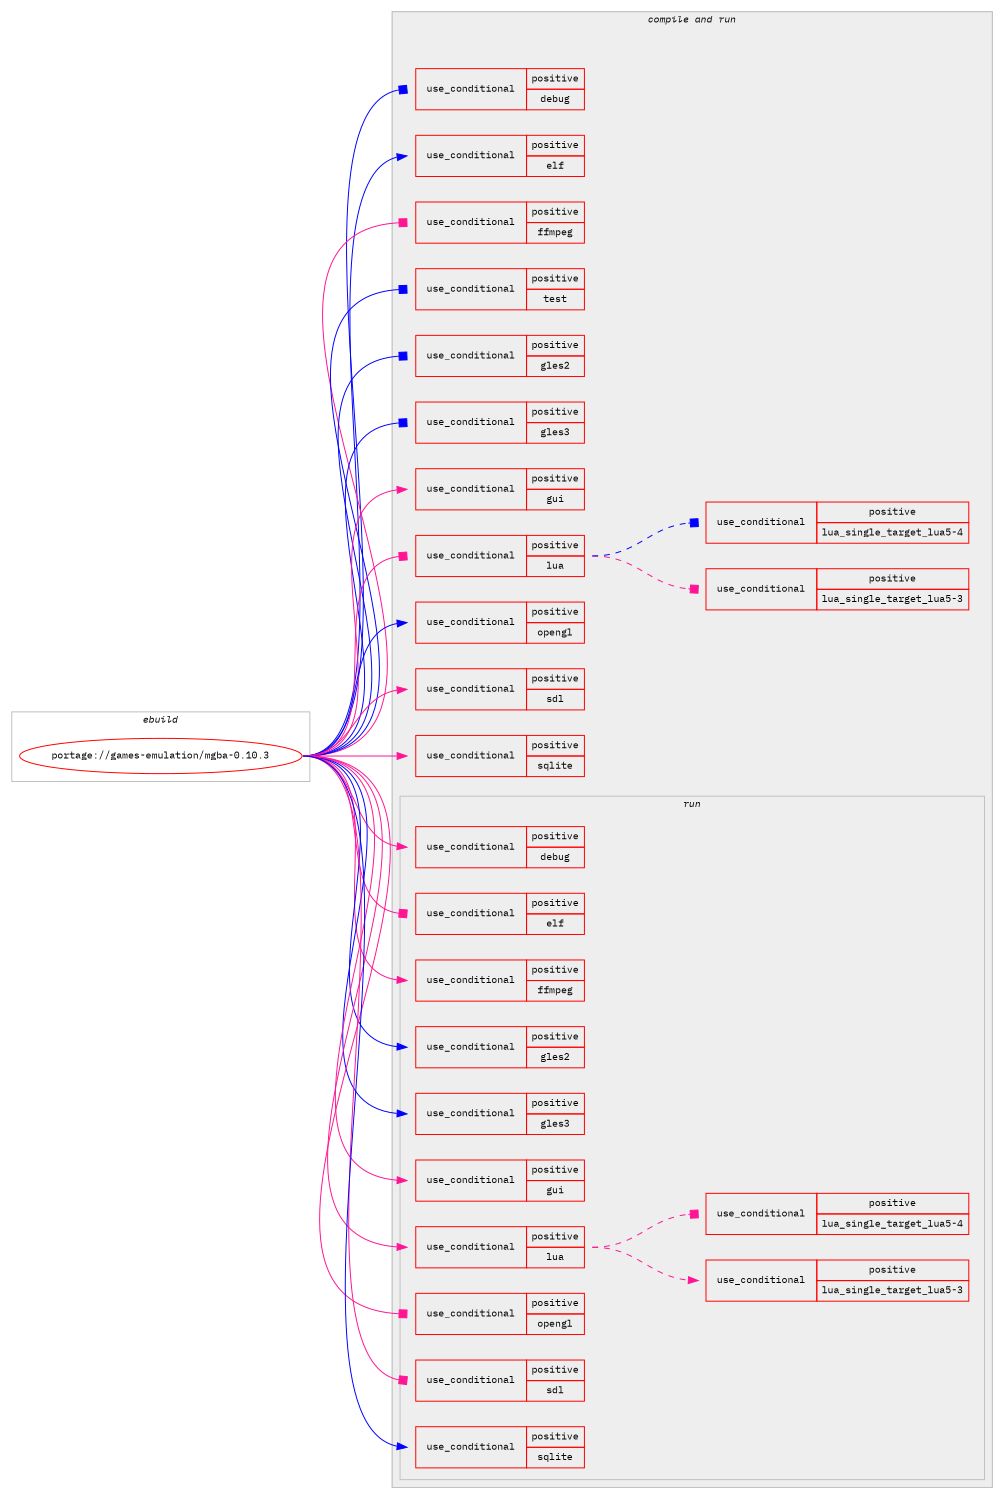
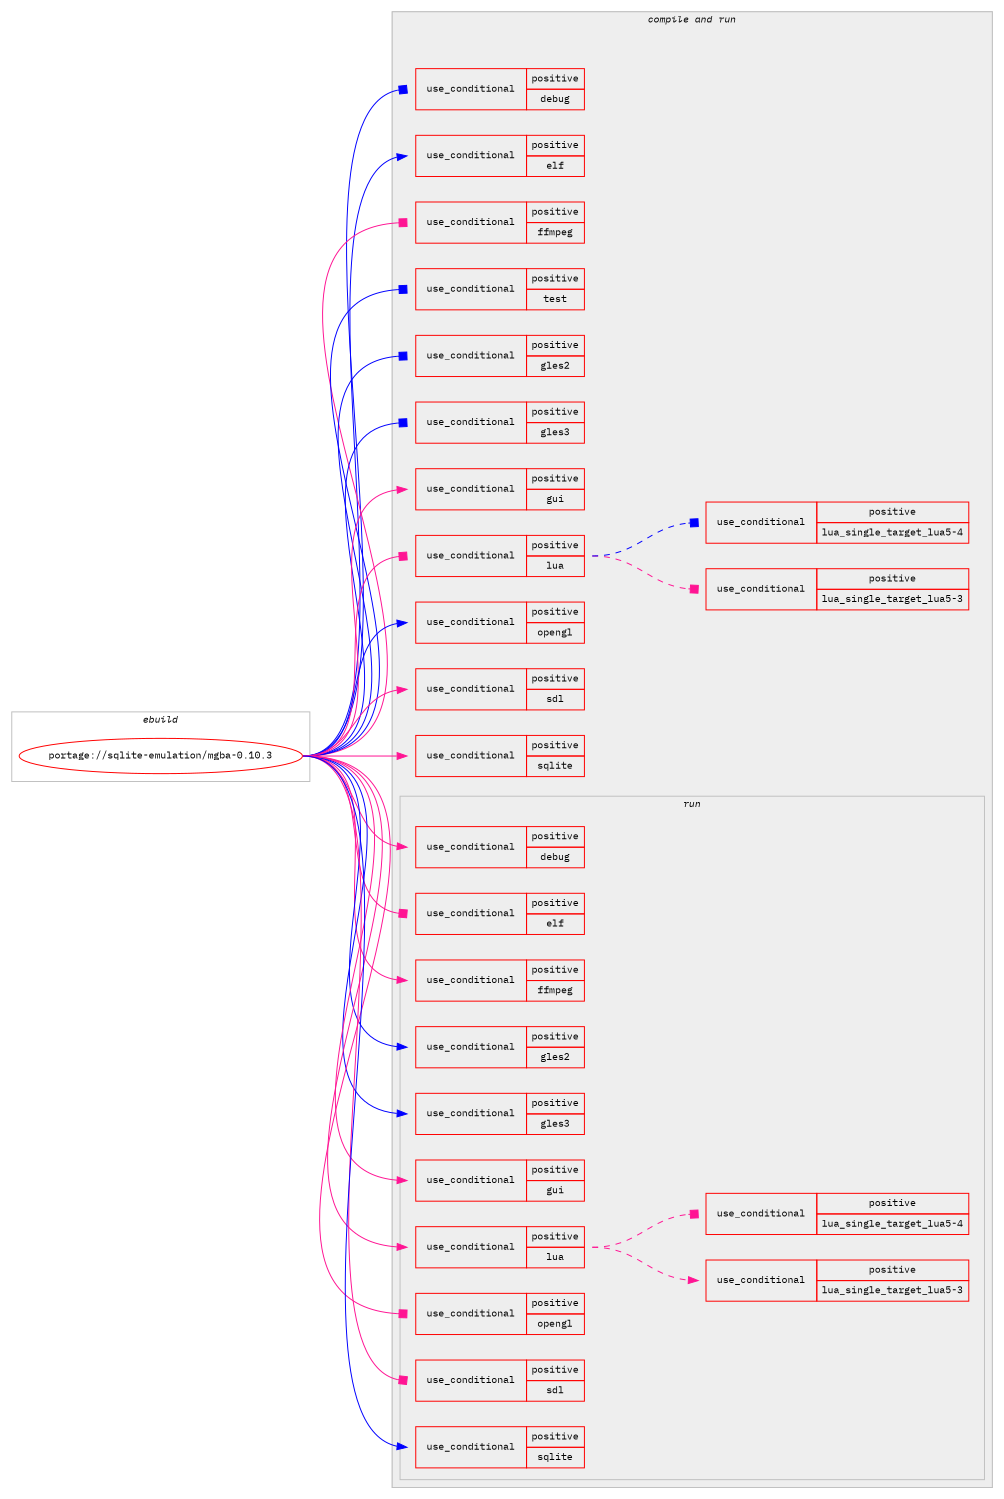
(161, 756) -> (161, 756)
